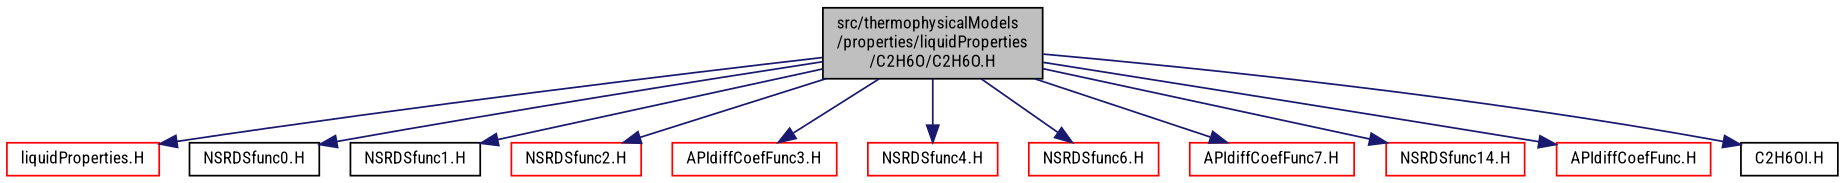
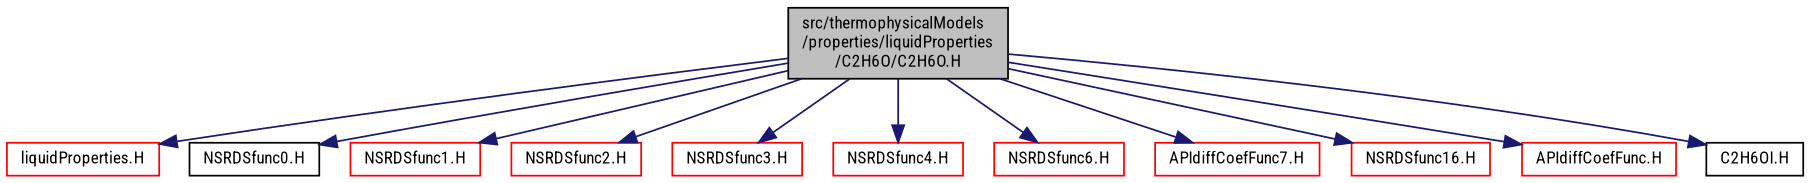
(415, 159) -> (415, 159)
(755, 159) -> (737, 159)
(1455, 159) -> (1421, 159)
